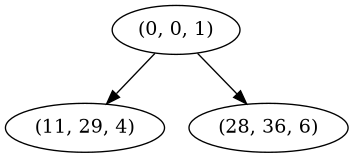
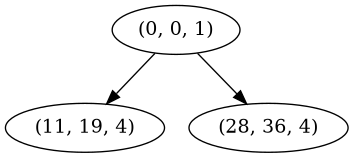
(85, 128) -> (85, 128)
(269, 128) -> (269, 128)
